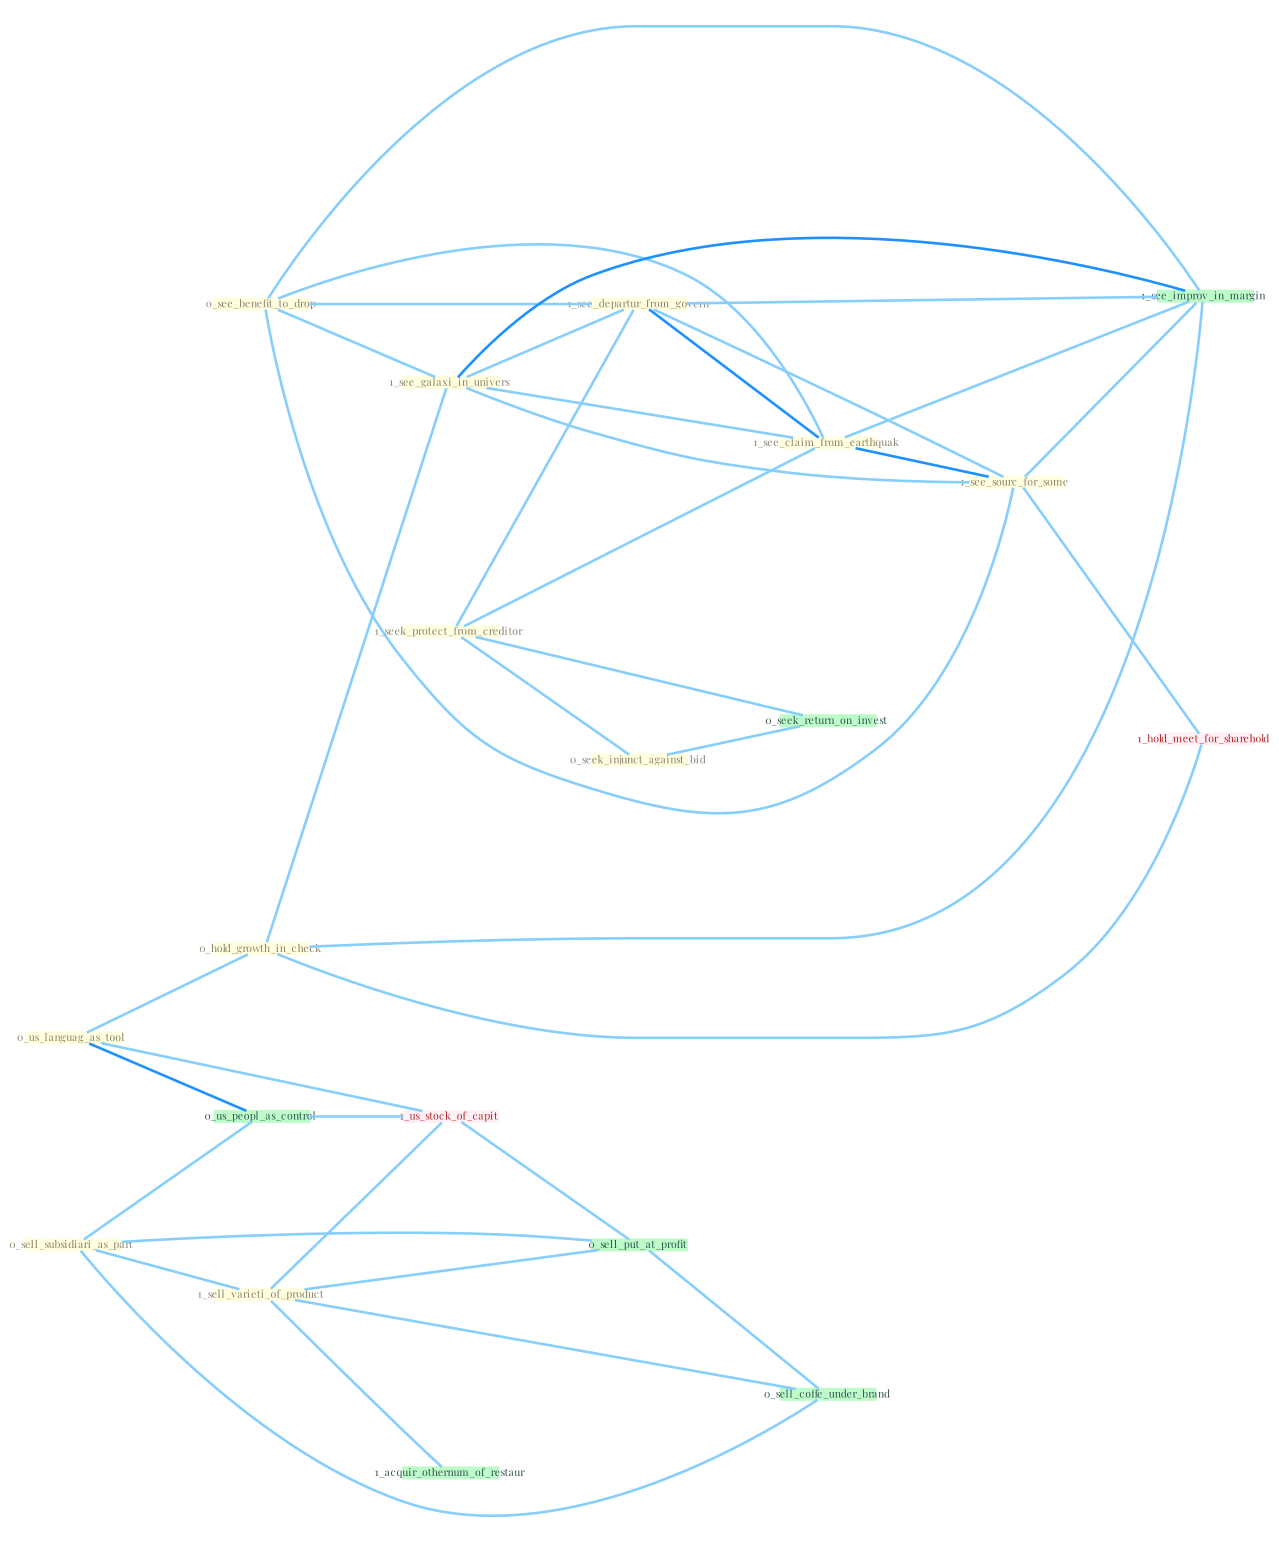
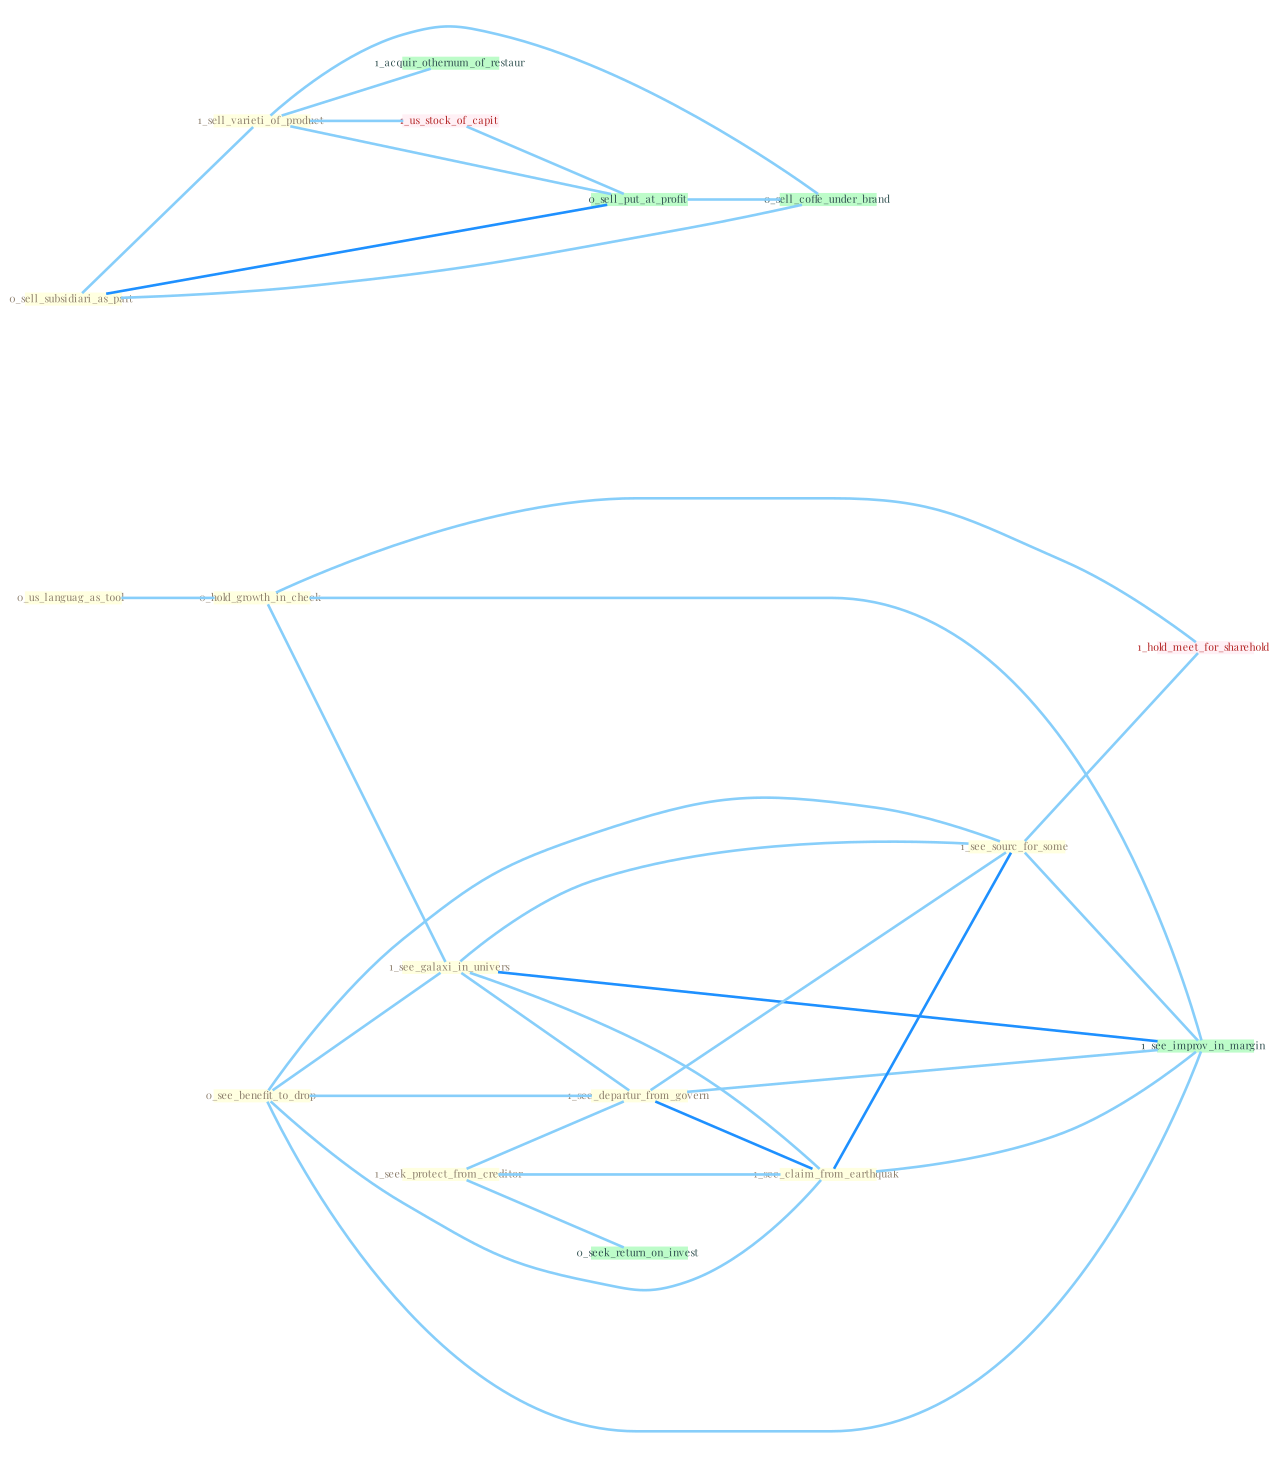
(639, 760) -> none
(262, 1077) -> none
(262, 1116) -> none
(357, 1233) -> (357, 249)
